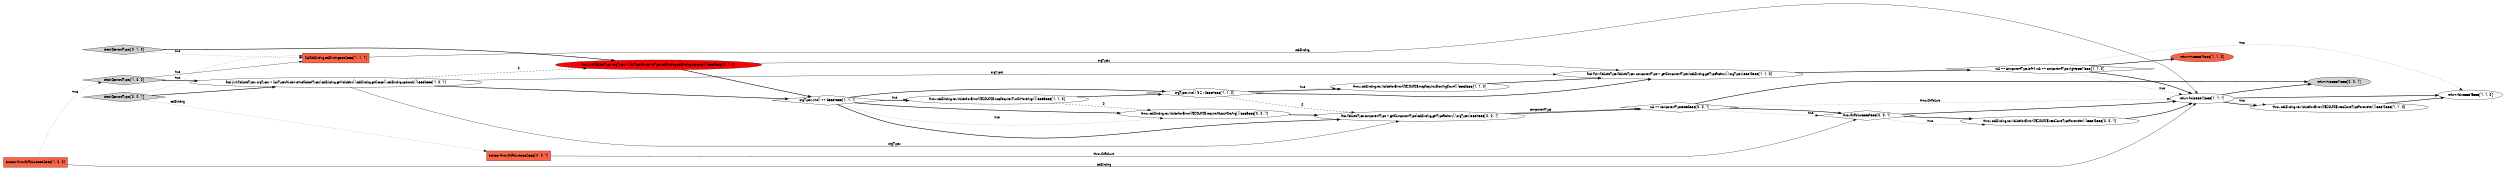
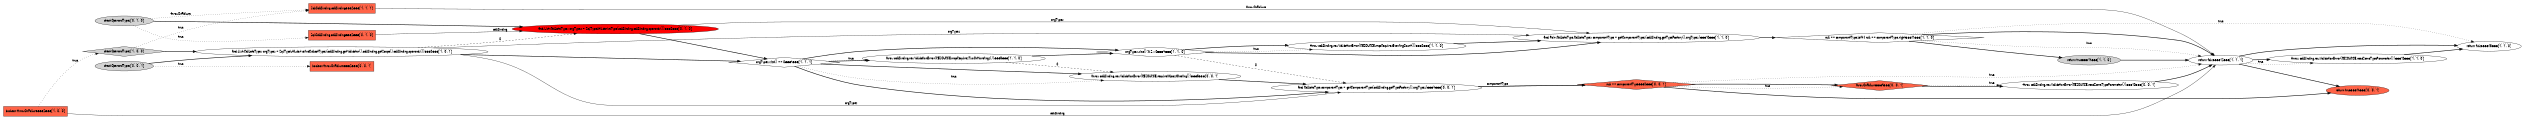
none -> (342, 35)
(124, 50) -> (124, 21)
(1302, 50) -> (1256, 7)
(178, 51) -> (181, 14)
(2202, 57) -> (2089, 60)
(217, 65) -> none
(223, 70) -> (214, 24)
(2339, 82) -> (2358, 90)
(124, 97) -> (124, 66)
(1930, 101) -> (1992, 75)
(178, 102) -> (181, 64)
(1680, 107) -> (1636, 84)
(2038, 109) -> (2153, 60)
(1867, 115) -> (1880, 86)
(1204, 156) -> none
